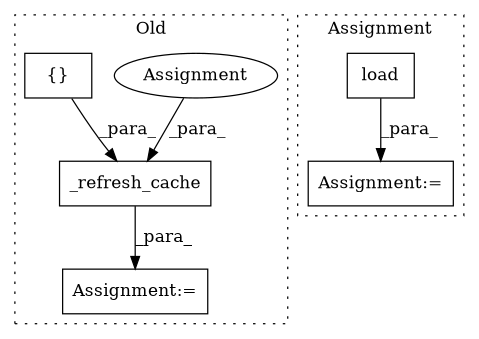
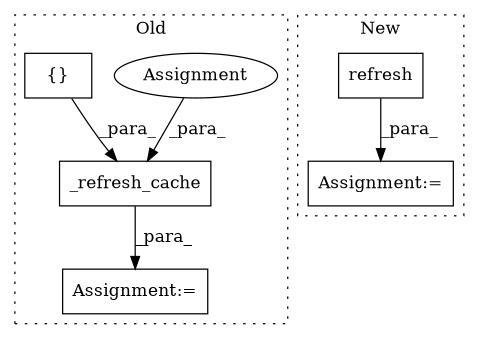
(381, 29) -> (381, 29)
(381, 76) -> (381, 76)
